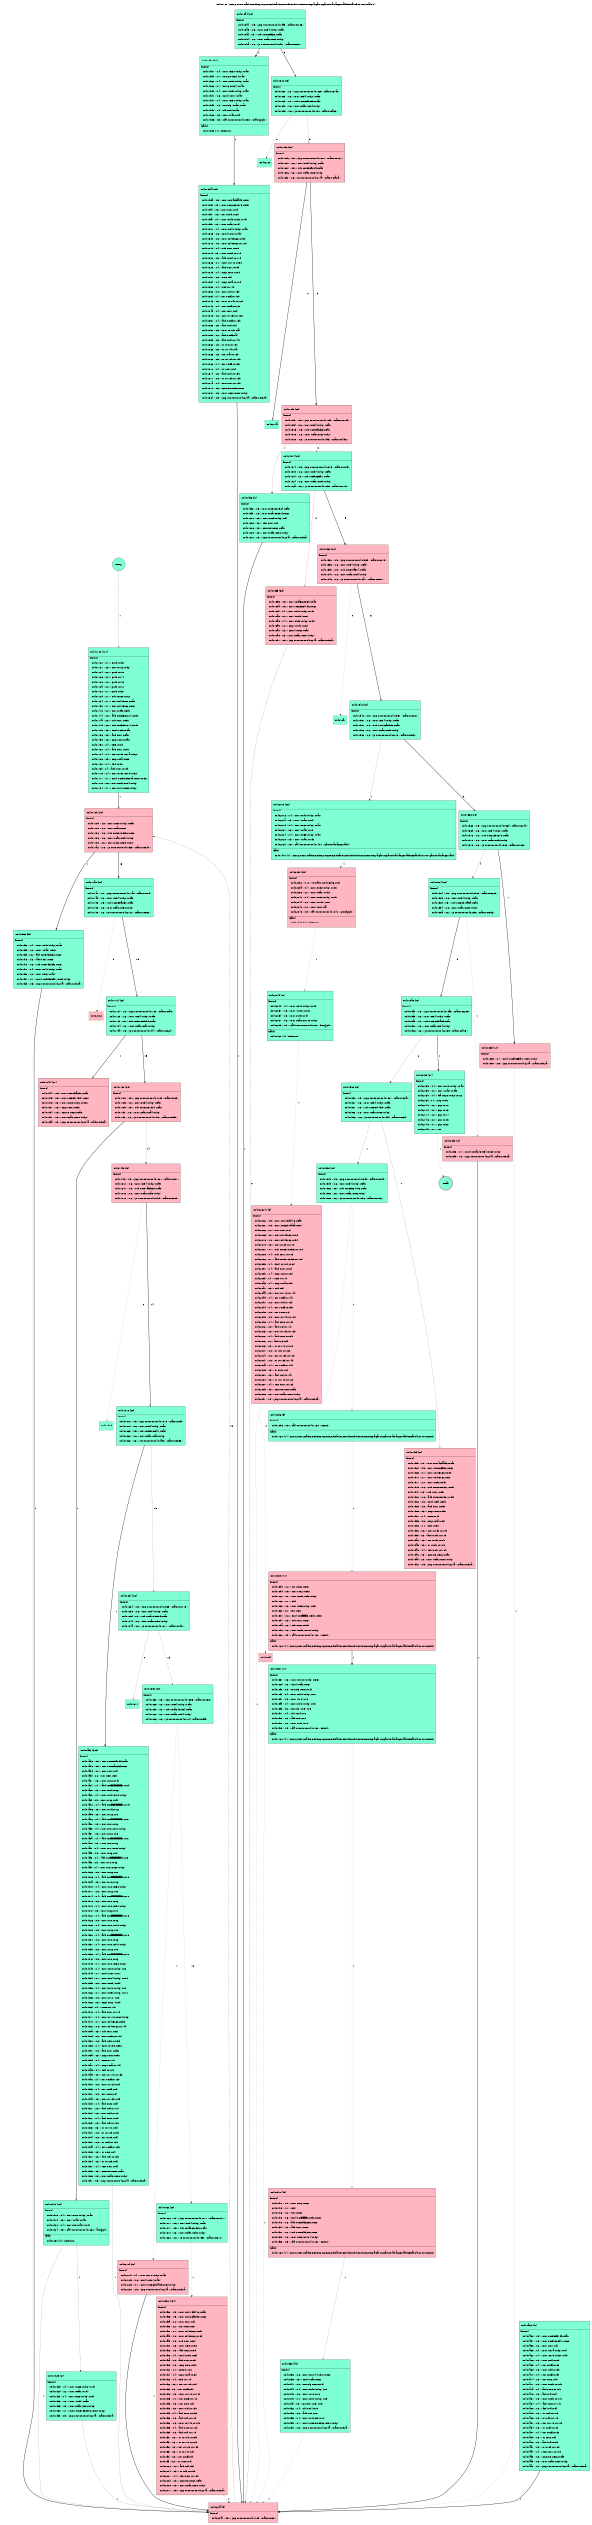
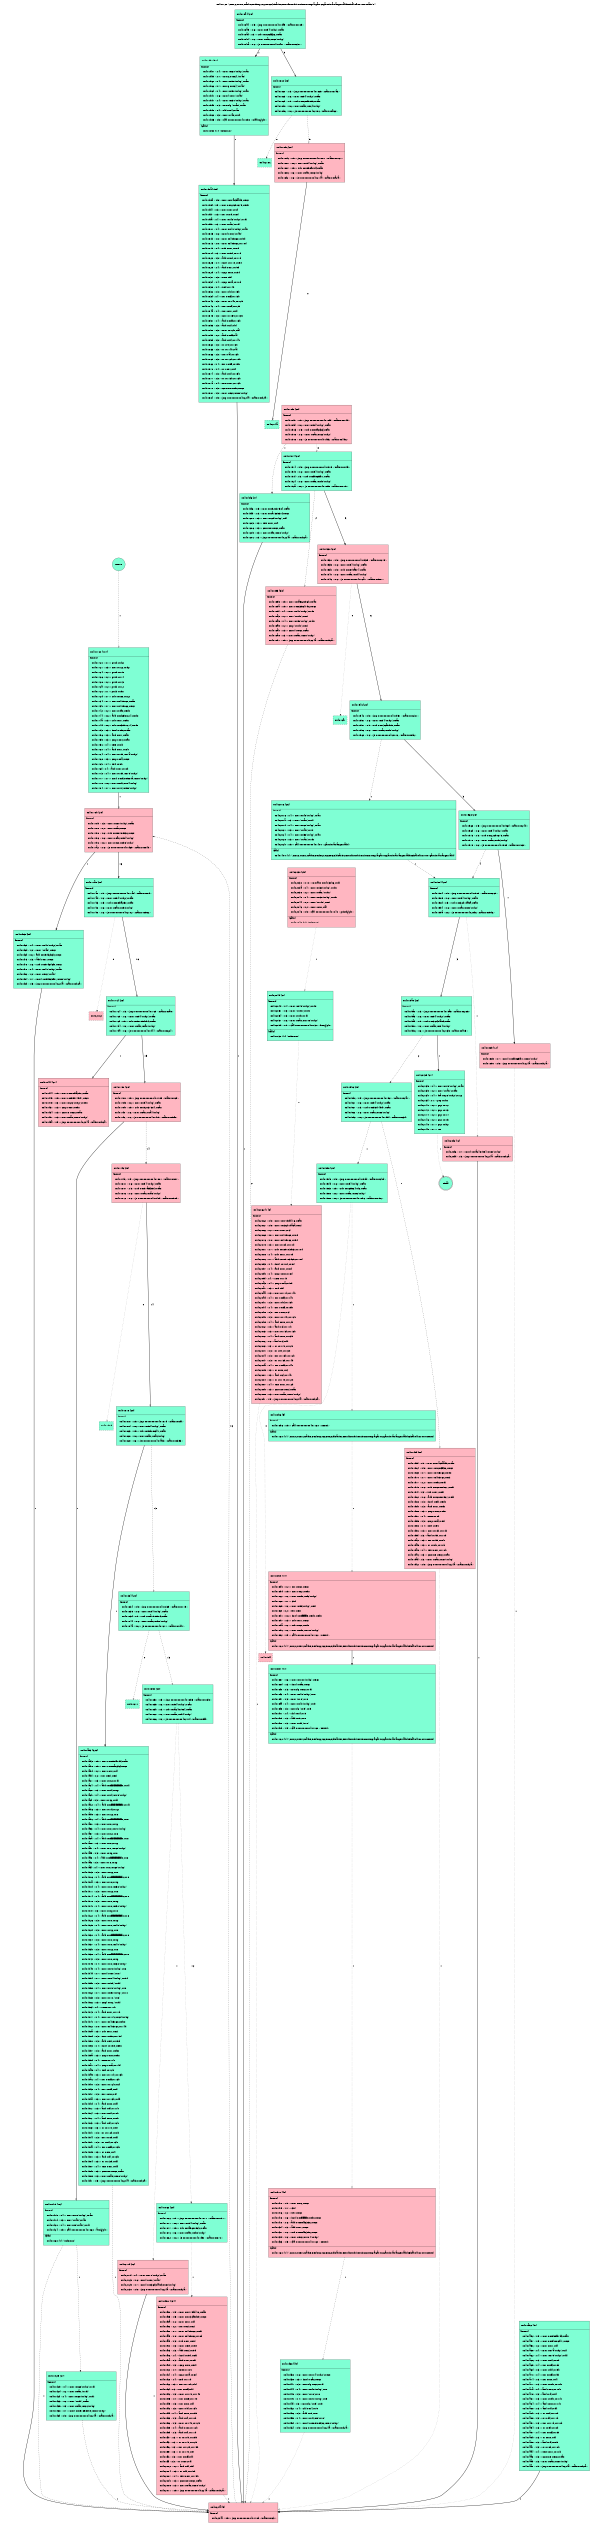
(313, 293) -> none
(119, 564) -> (119, 564)
(343, 863) -> (421, 869)
(264, 2083) -> (440, 2090)
